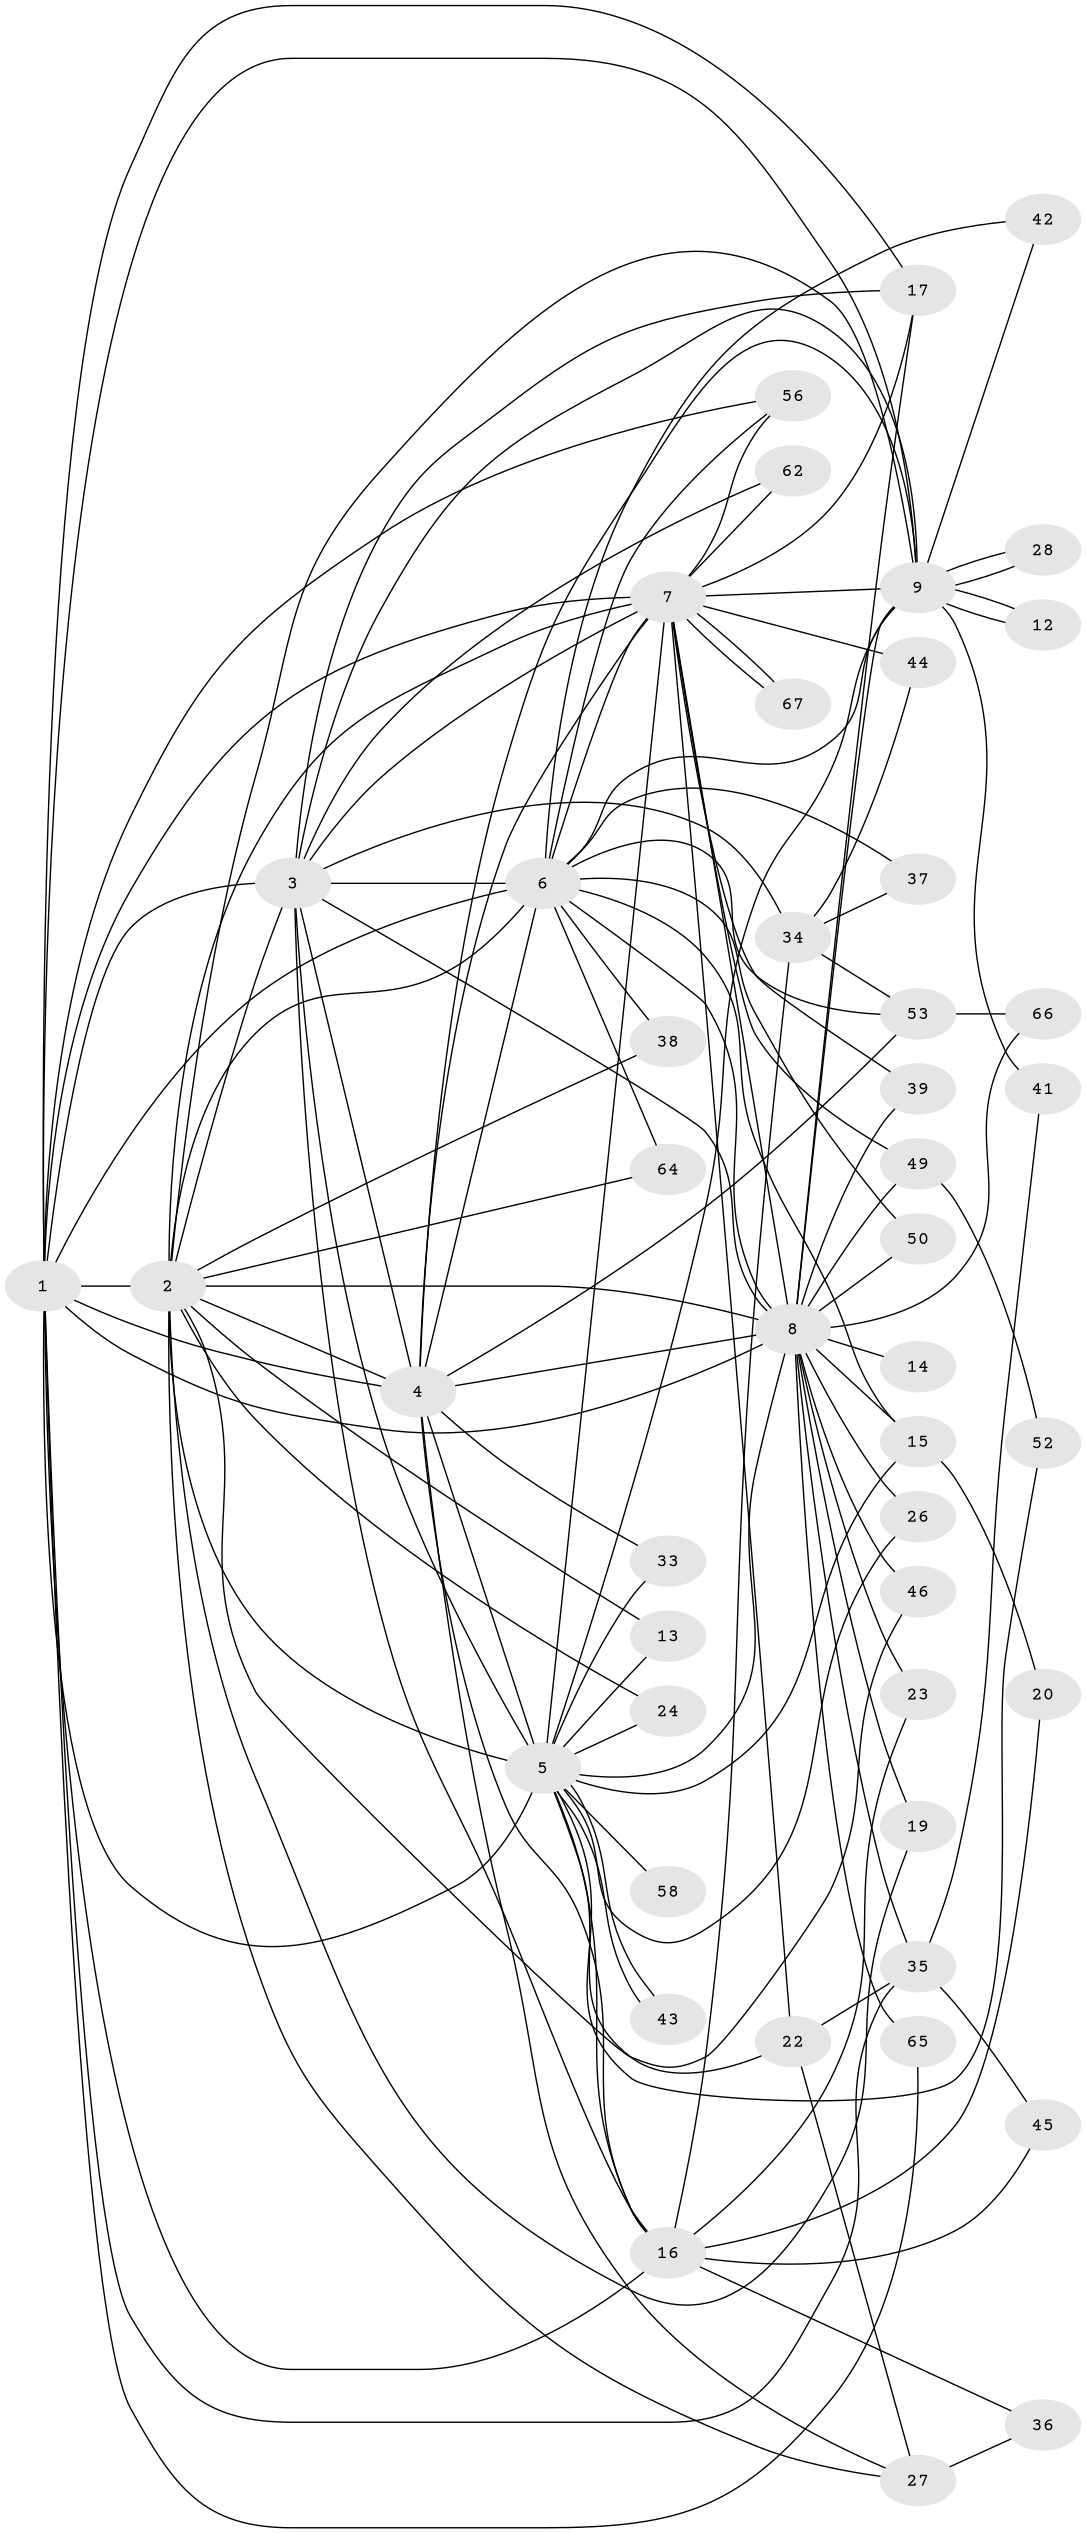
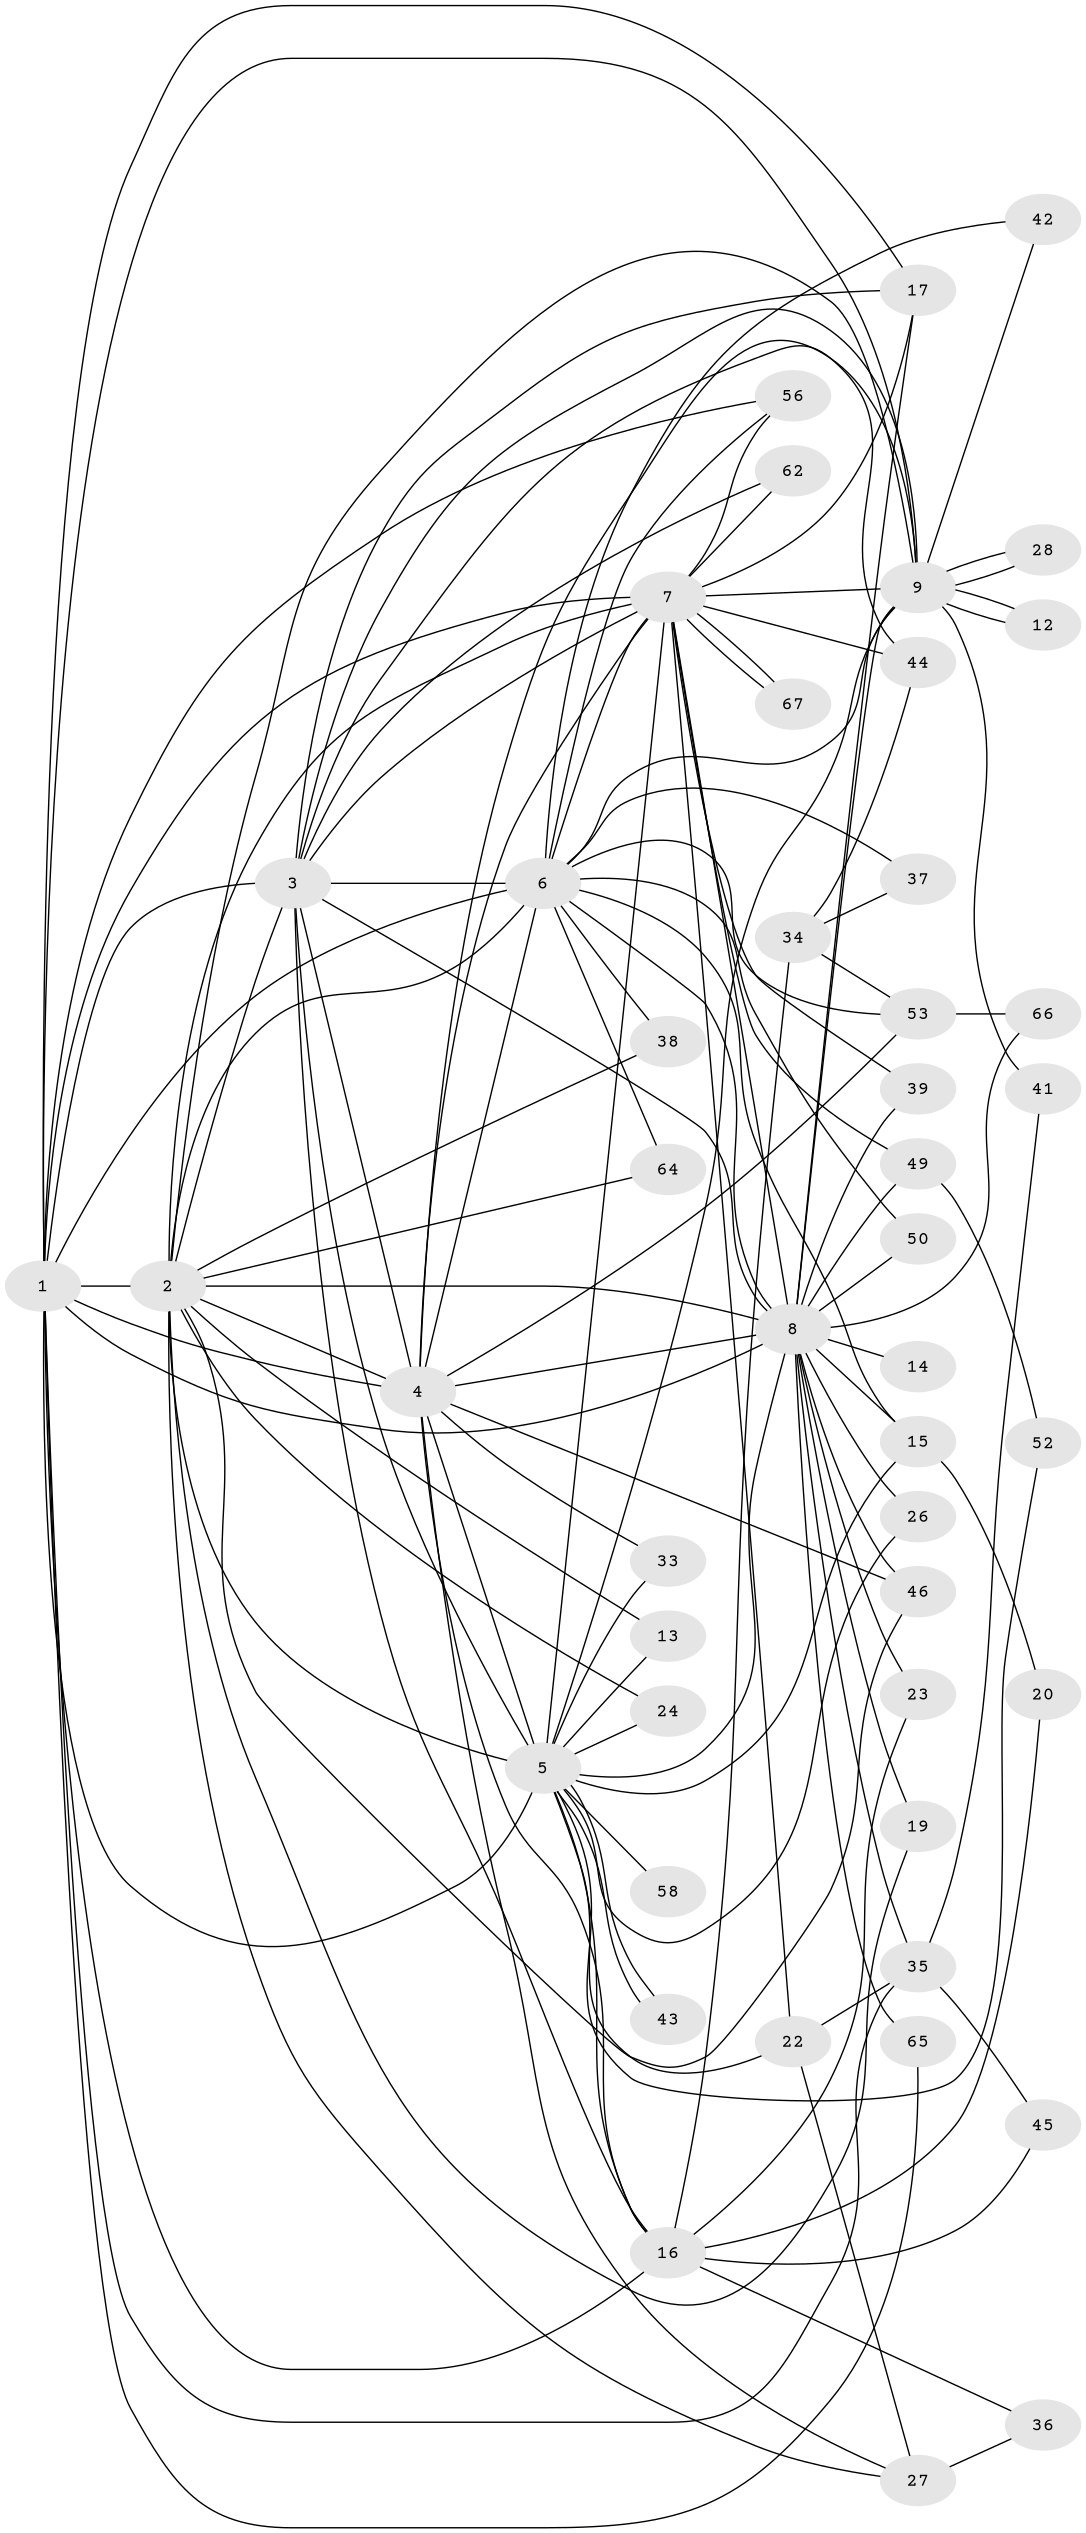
(582, 803) -> (613, 426)
none -> (668, 1492)
